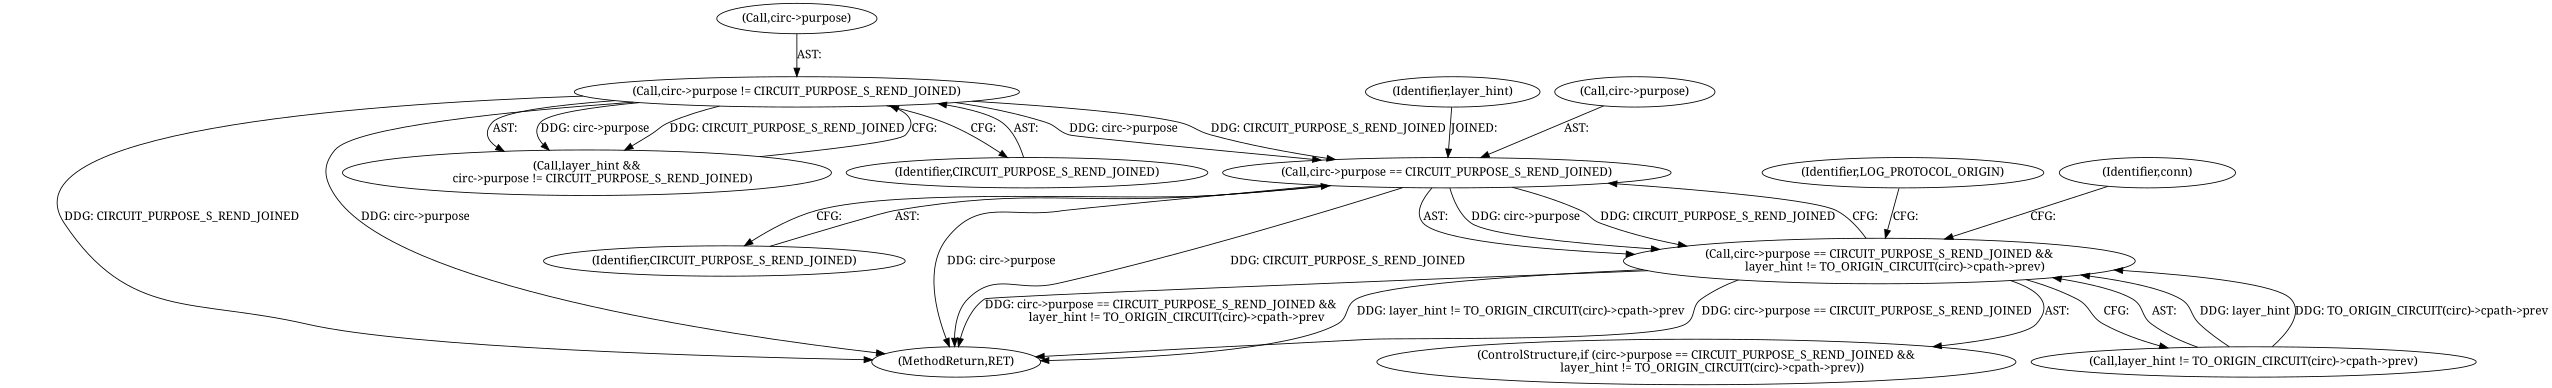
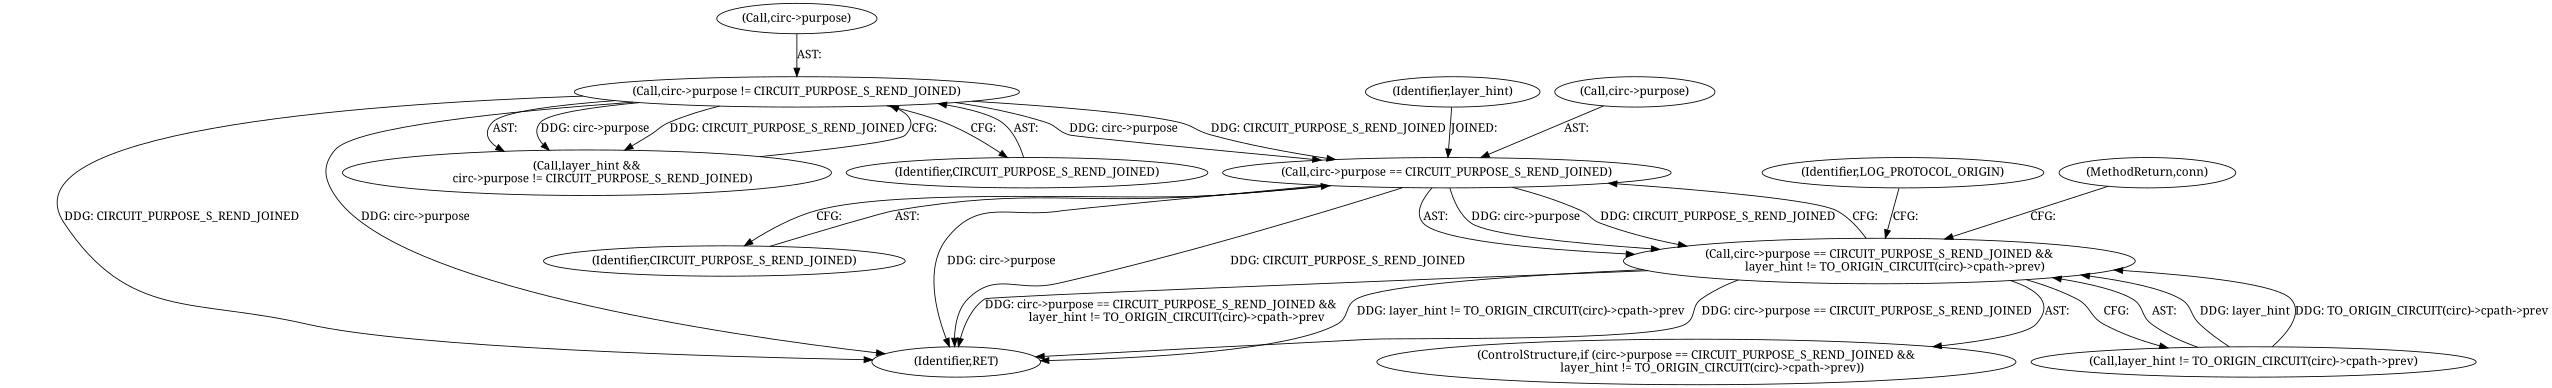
(2147, 173) -> (2147, 173)
(956, 362) -> (956, 362)
